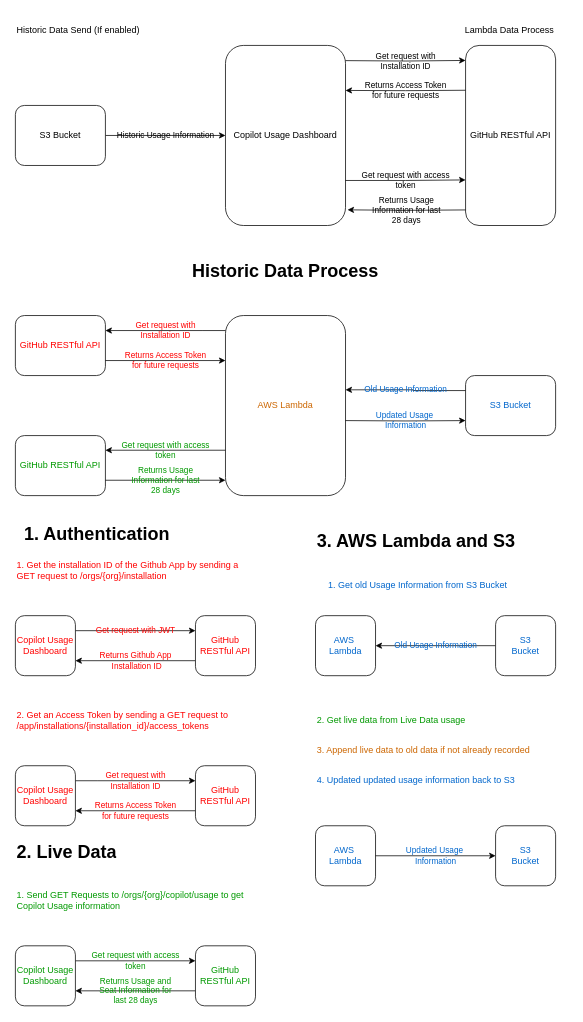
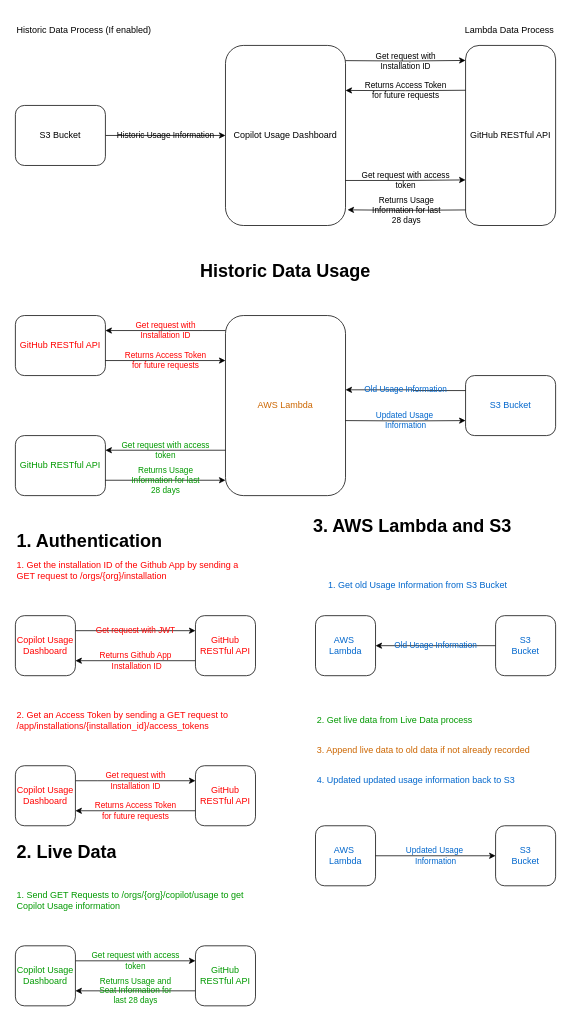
(87, 30) -> (94, 30)
(285, 266) -> (285, 266)
(143, 533) -> (135, 540)
(435, 540) -> (432, 525)
(397, 720) -> (402, 720)
